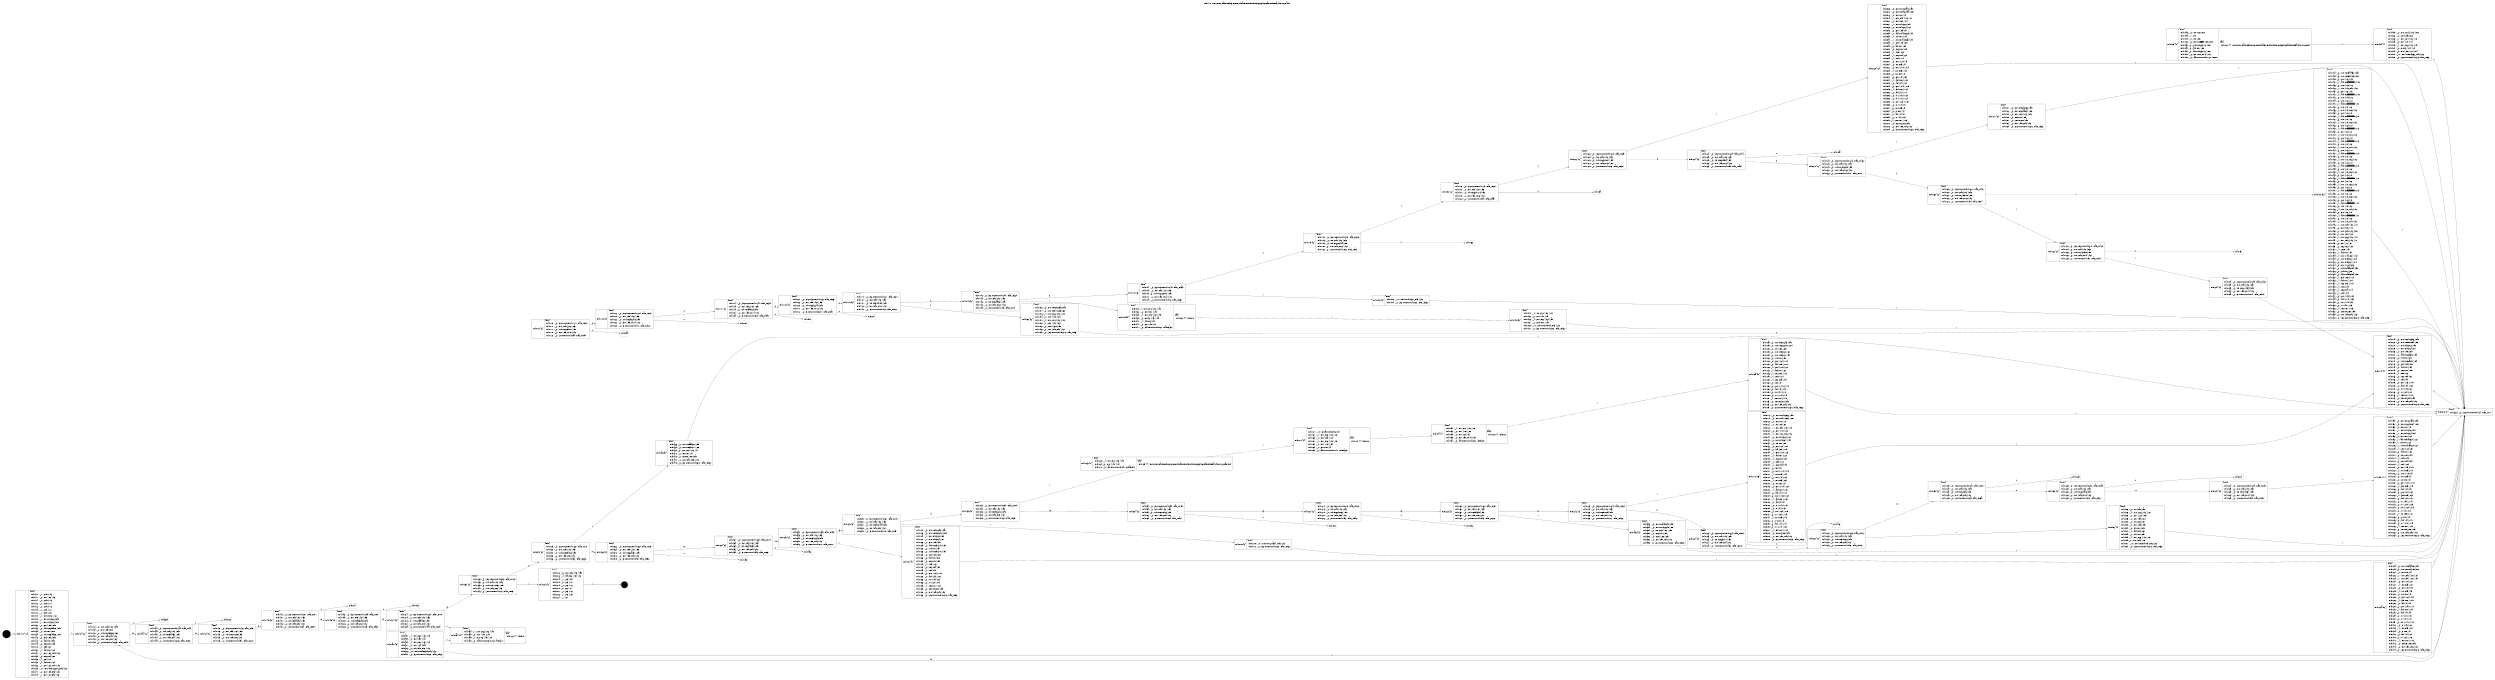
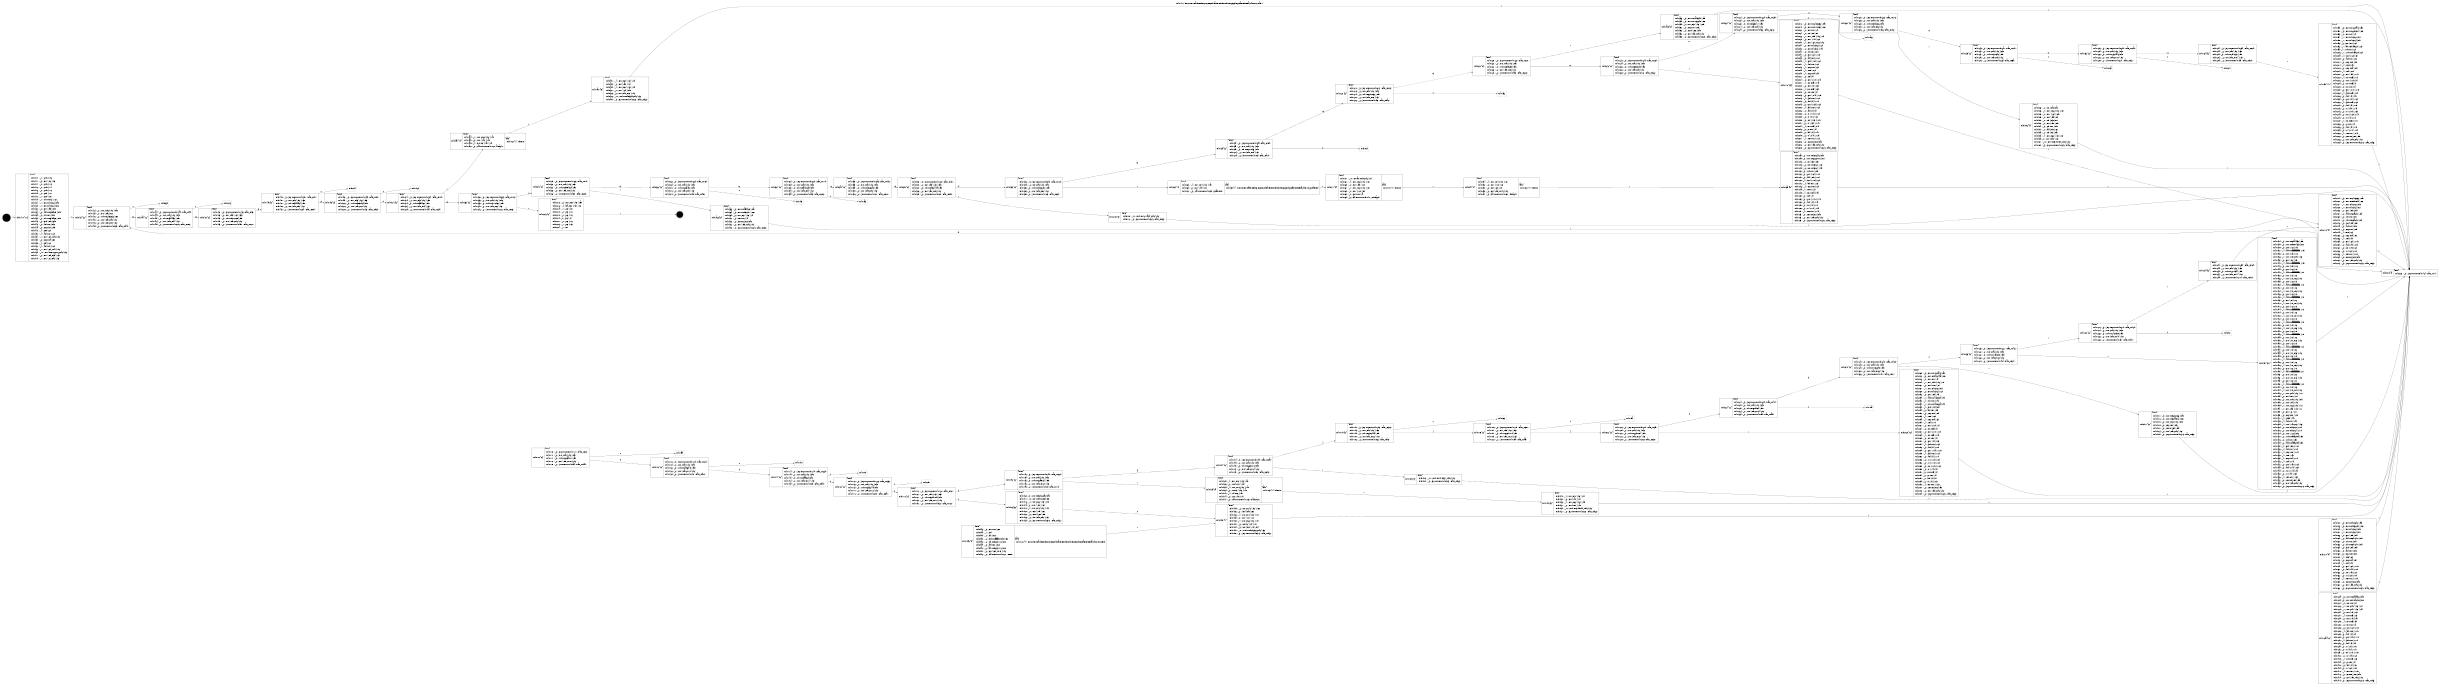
(1796, 333) -> (1138, 514)
(869, 550) -> none
(447, 641) -> (550, 117)
